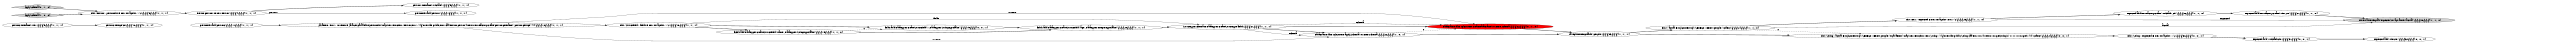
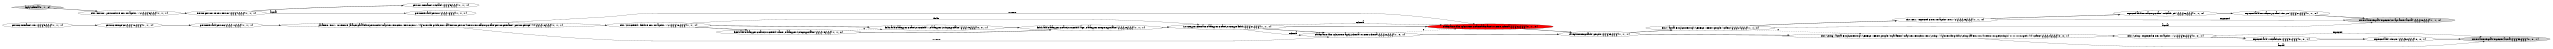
(274, 12) -> (274, 12)
(38, 15) -> none
none -> (176, 25)
none -> (2505, 39)
